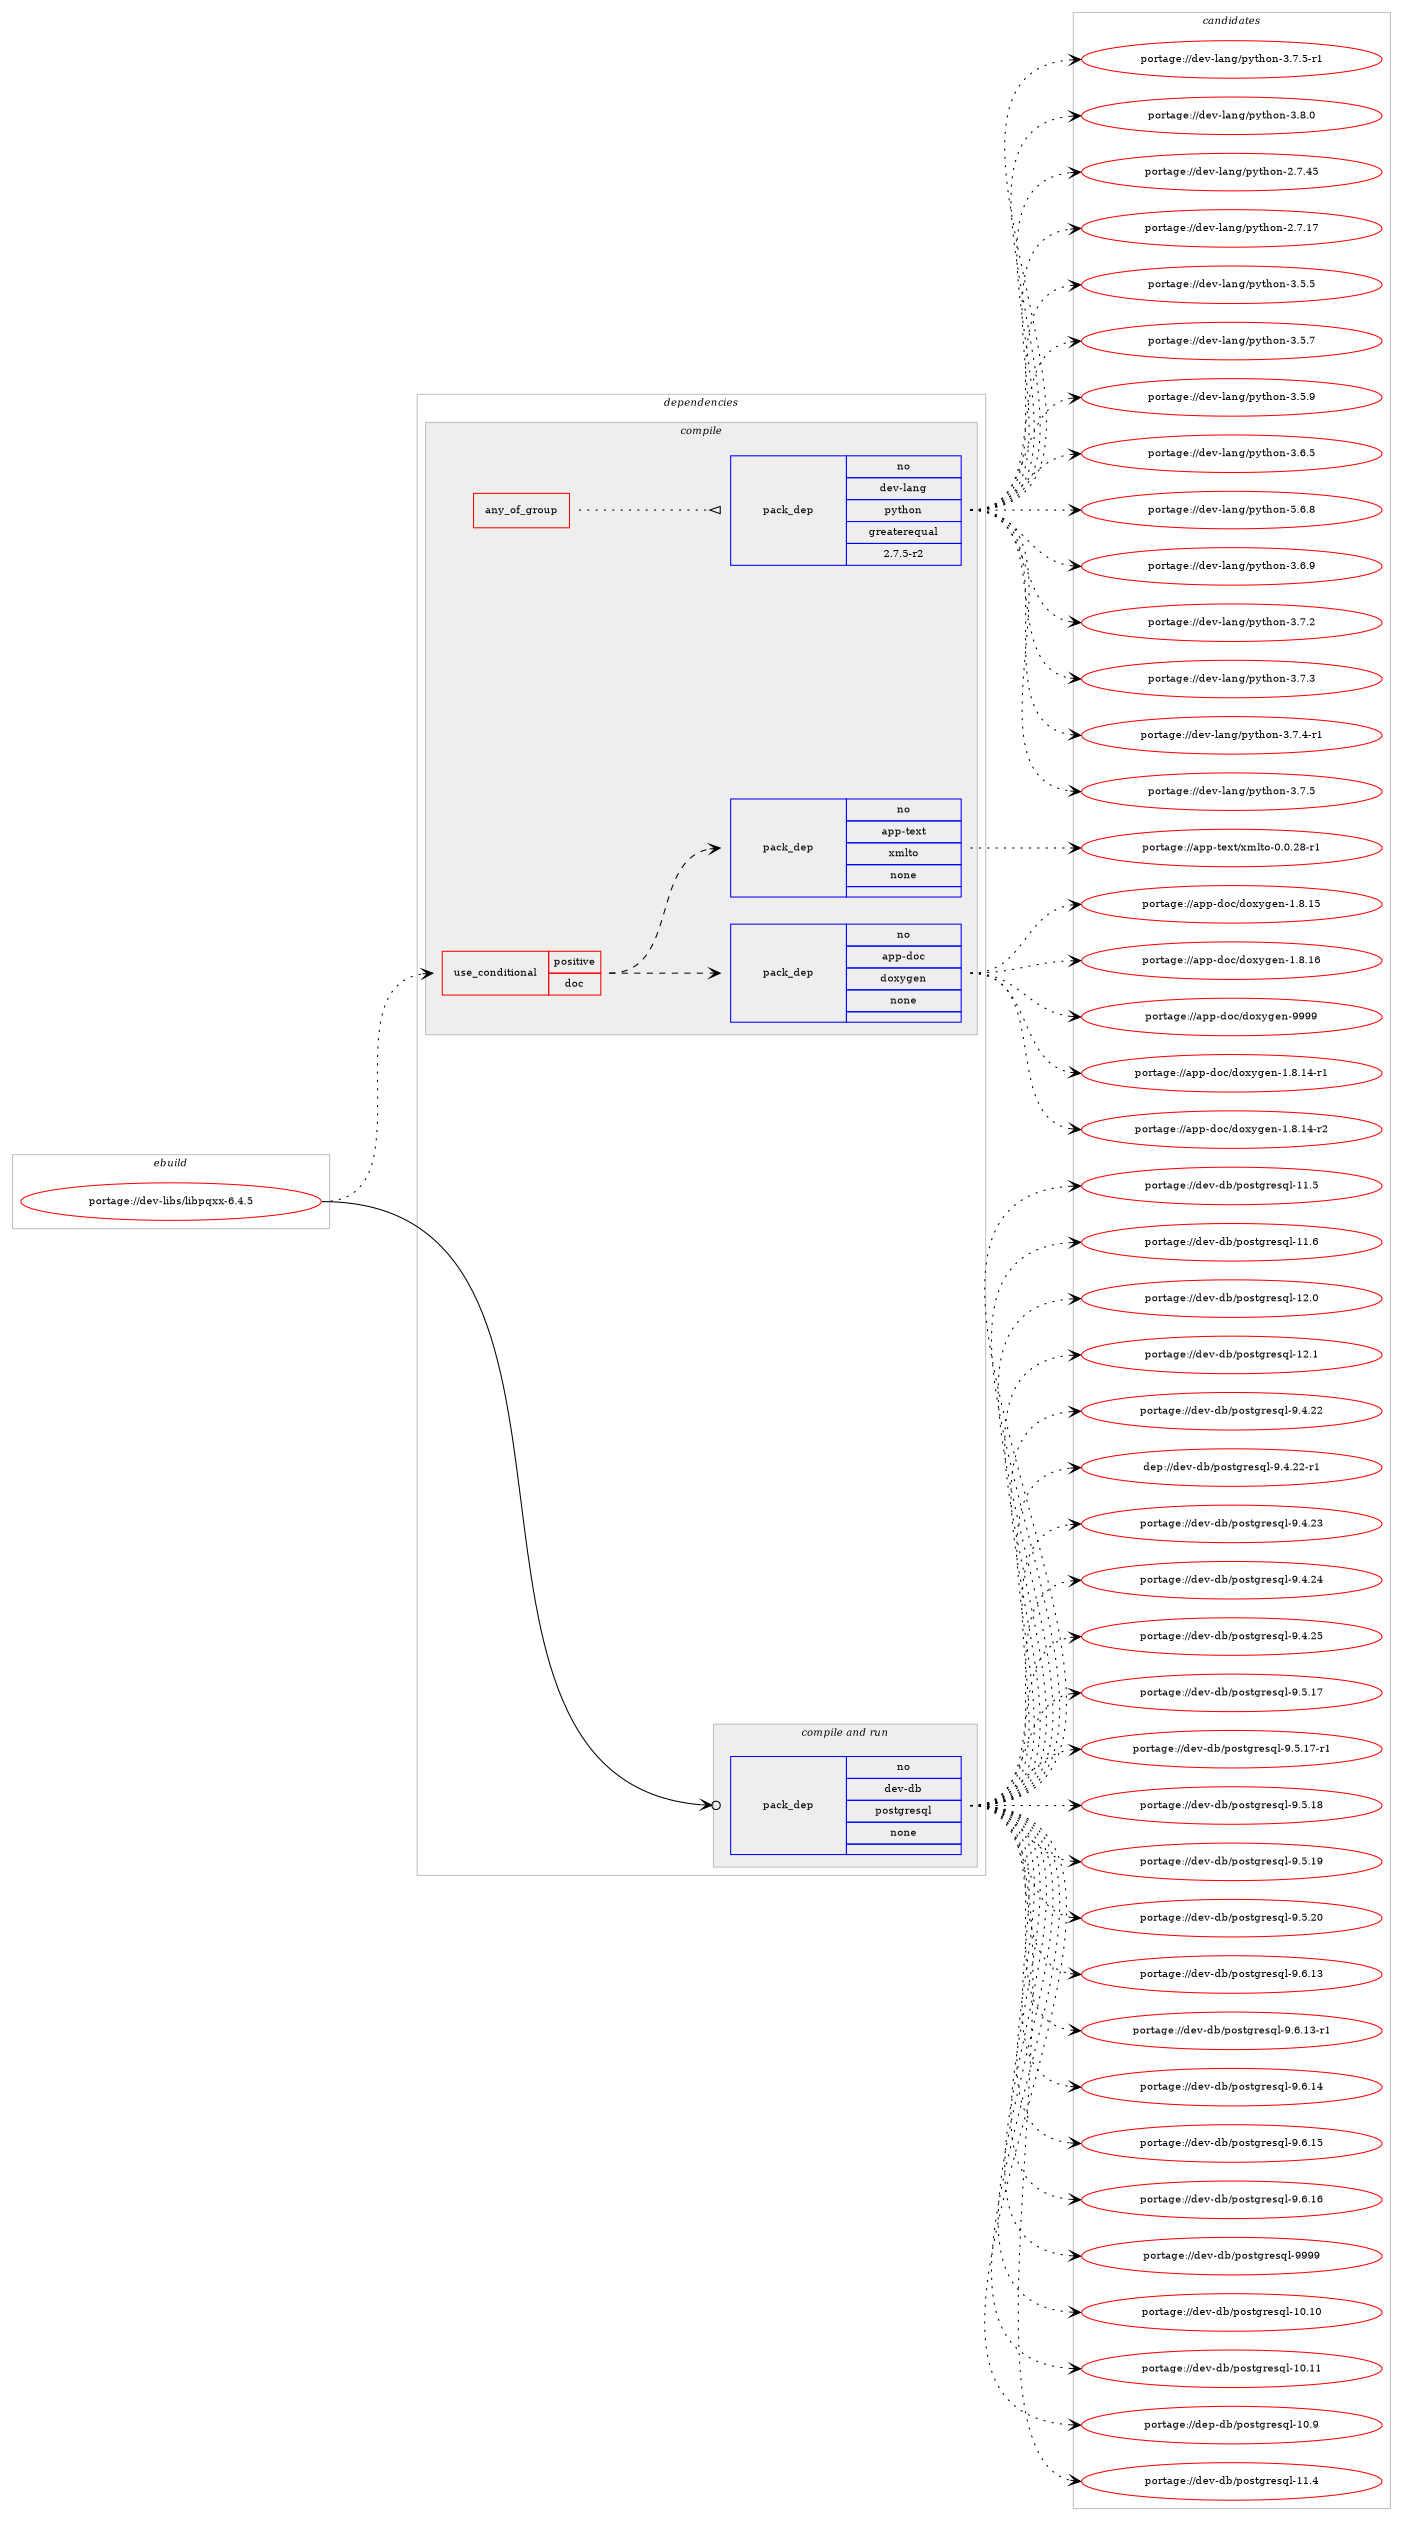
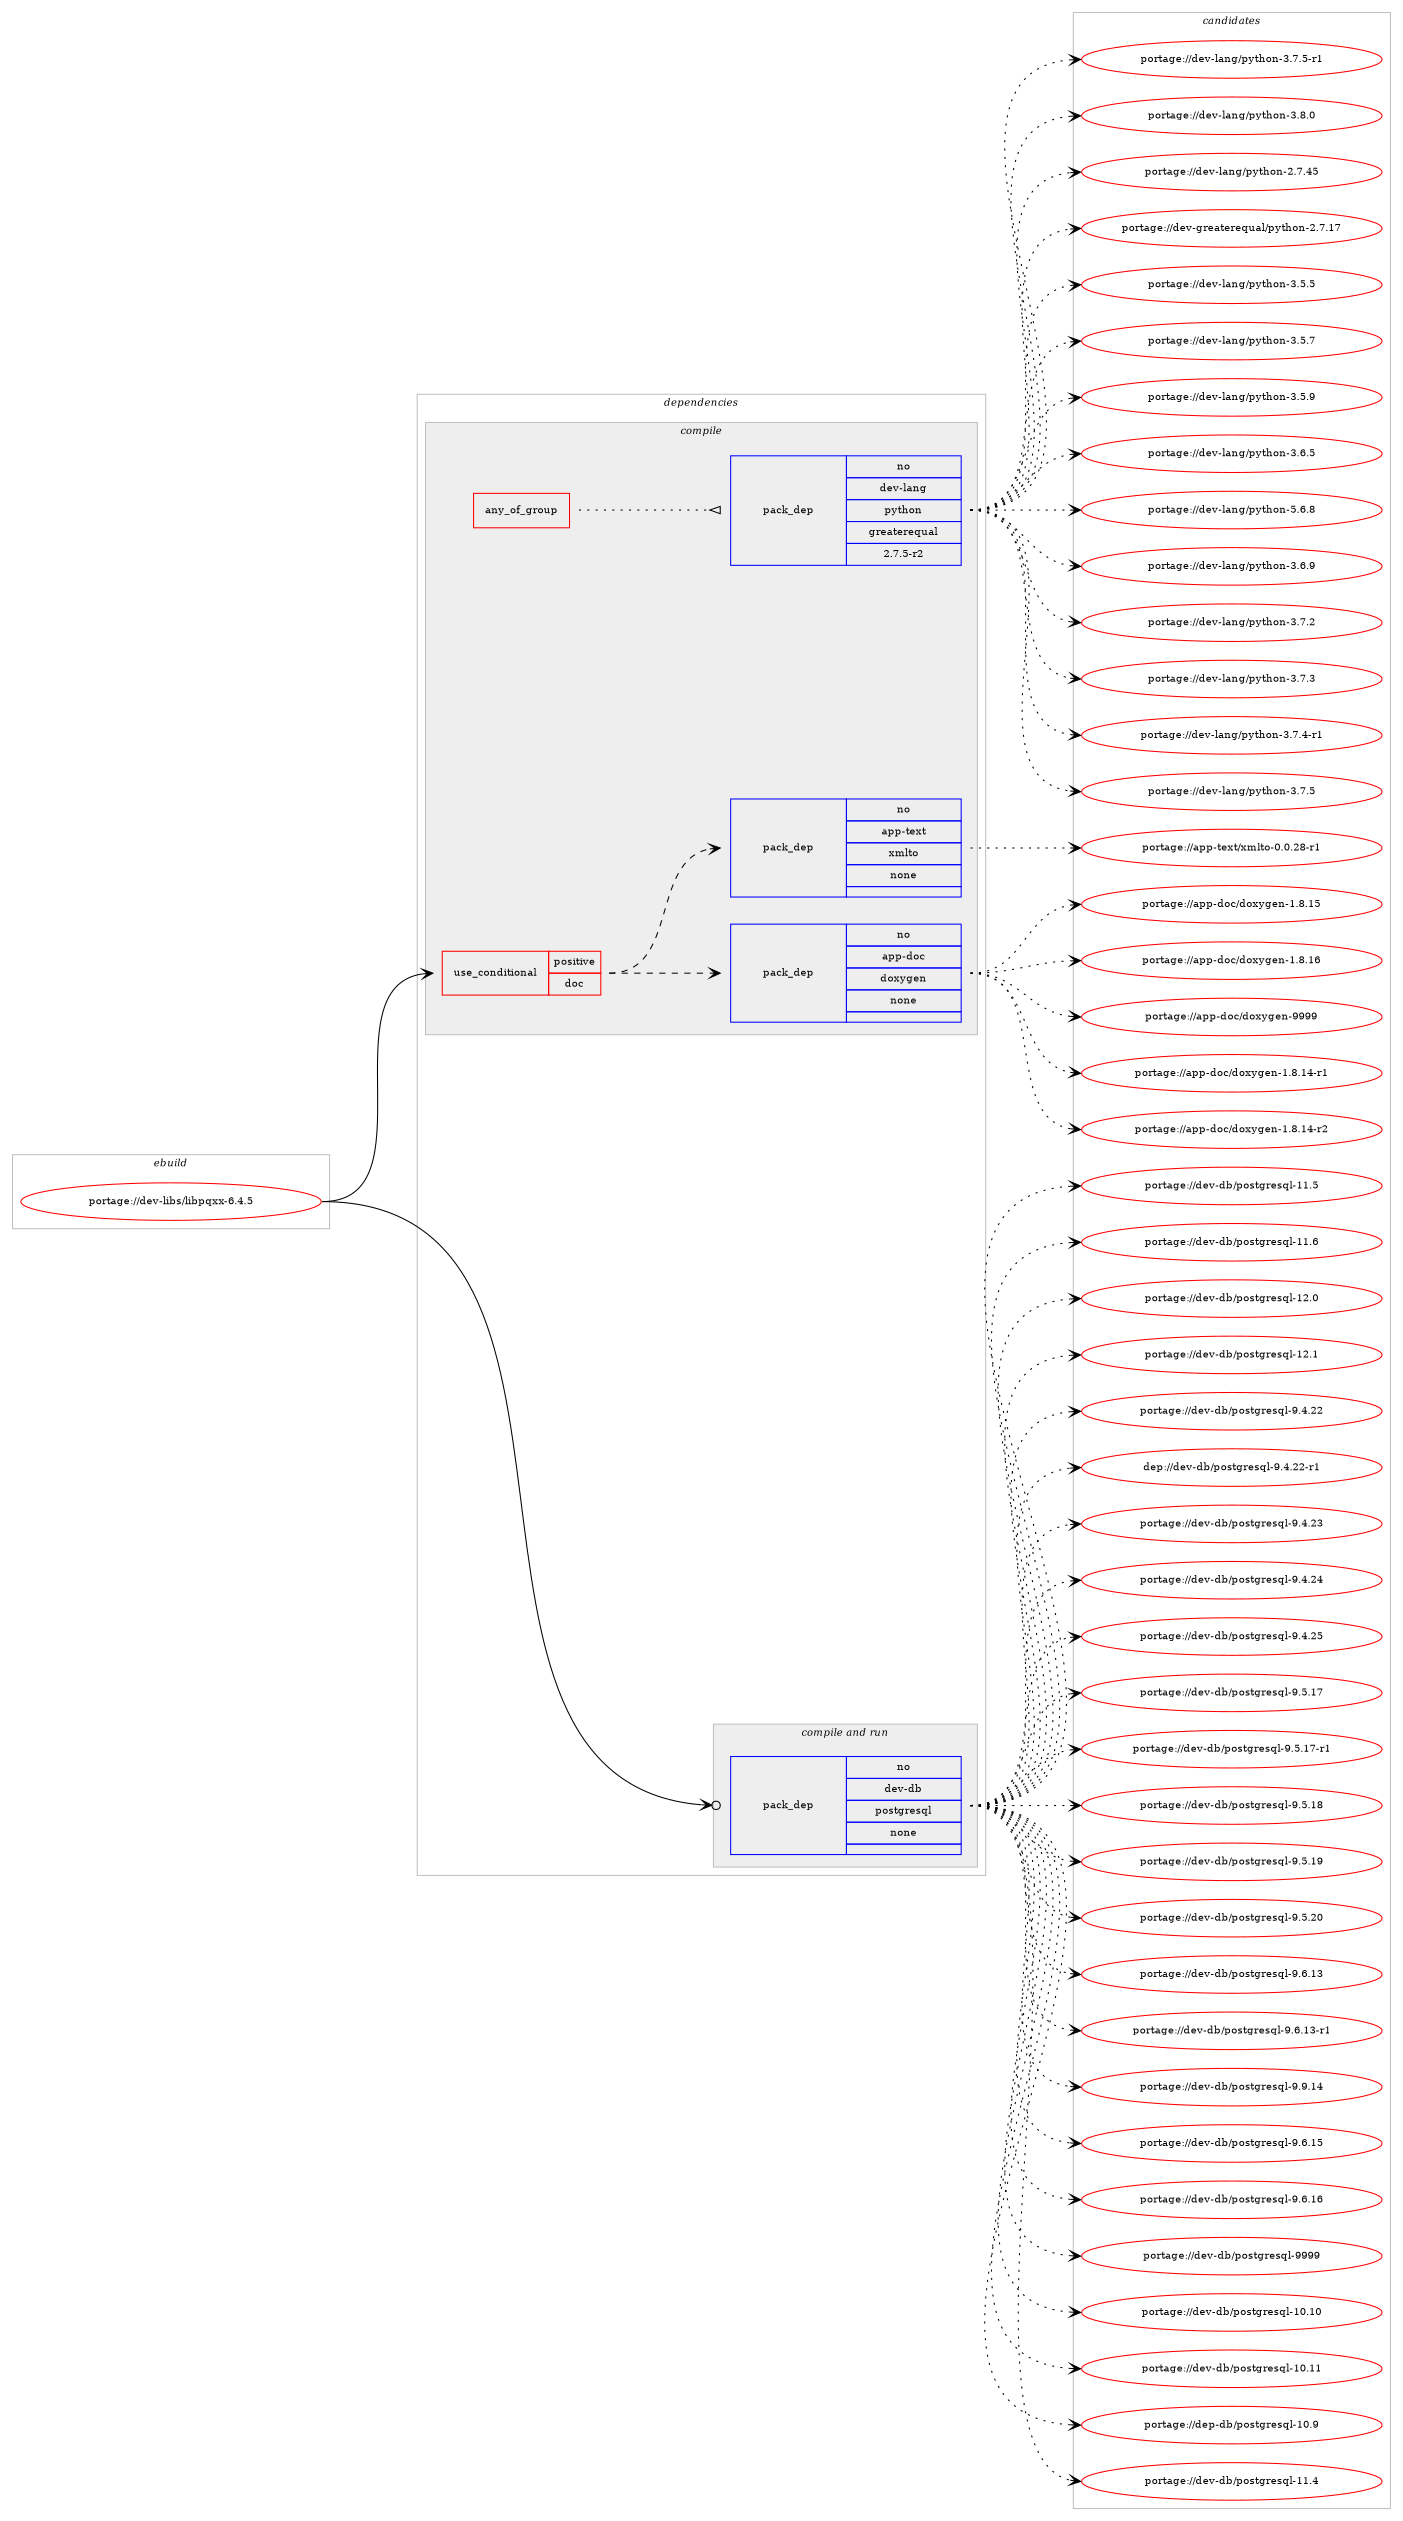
(1232, 228) -> (1232, 228)
(378, 1093) -> (378, 1093)
(1232, 2087) -> (1232, 2087)
